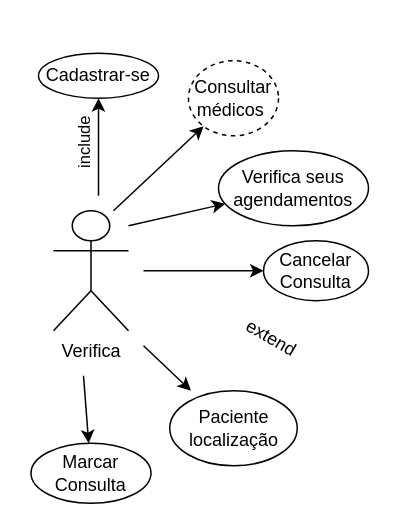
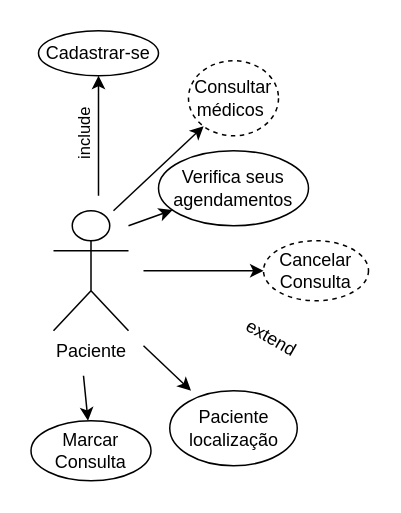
(98, 76) -> (98, 53)
(293, 188) -> (233, 188)
(316, 271) -> (316, 271)
(92, 352) -> (92, 352)
(91, 473) -> (91, 451)
